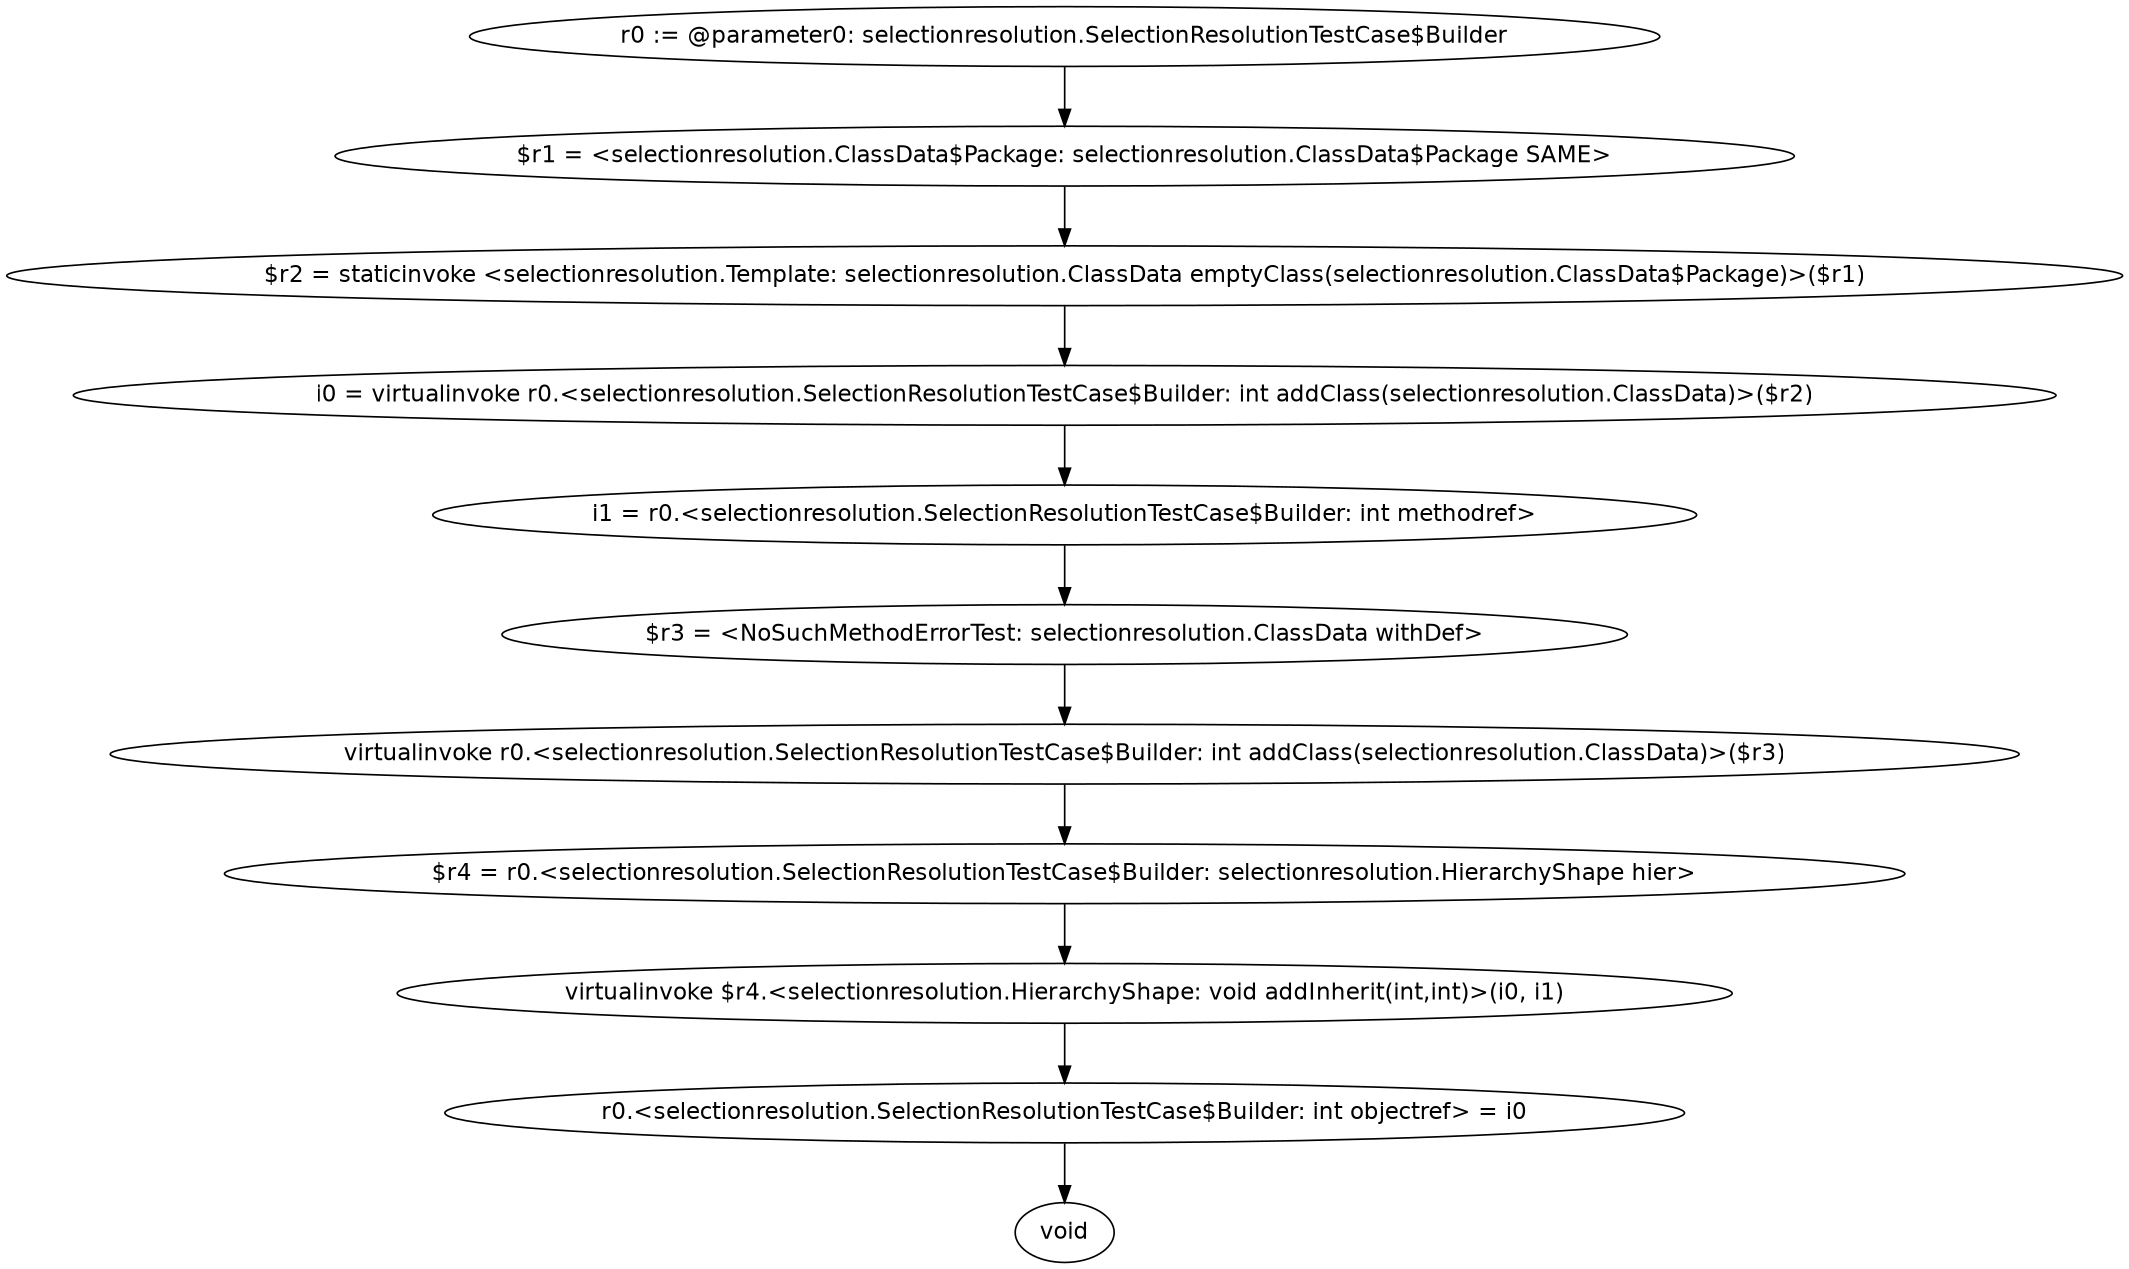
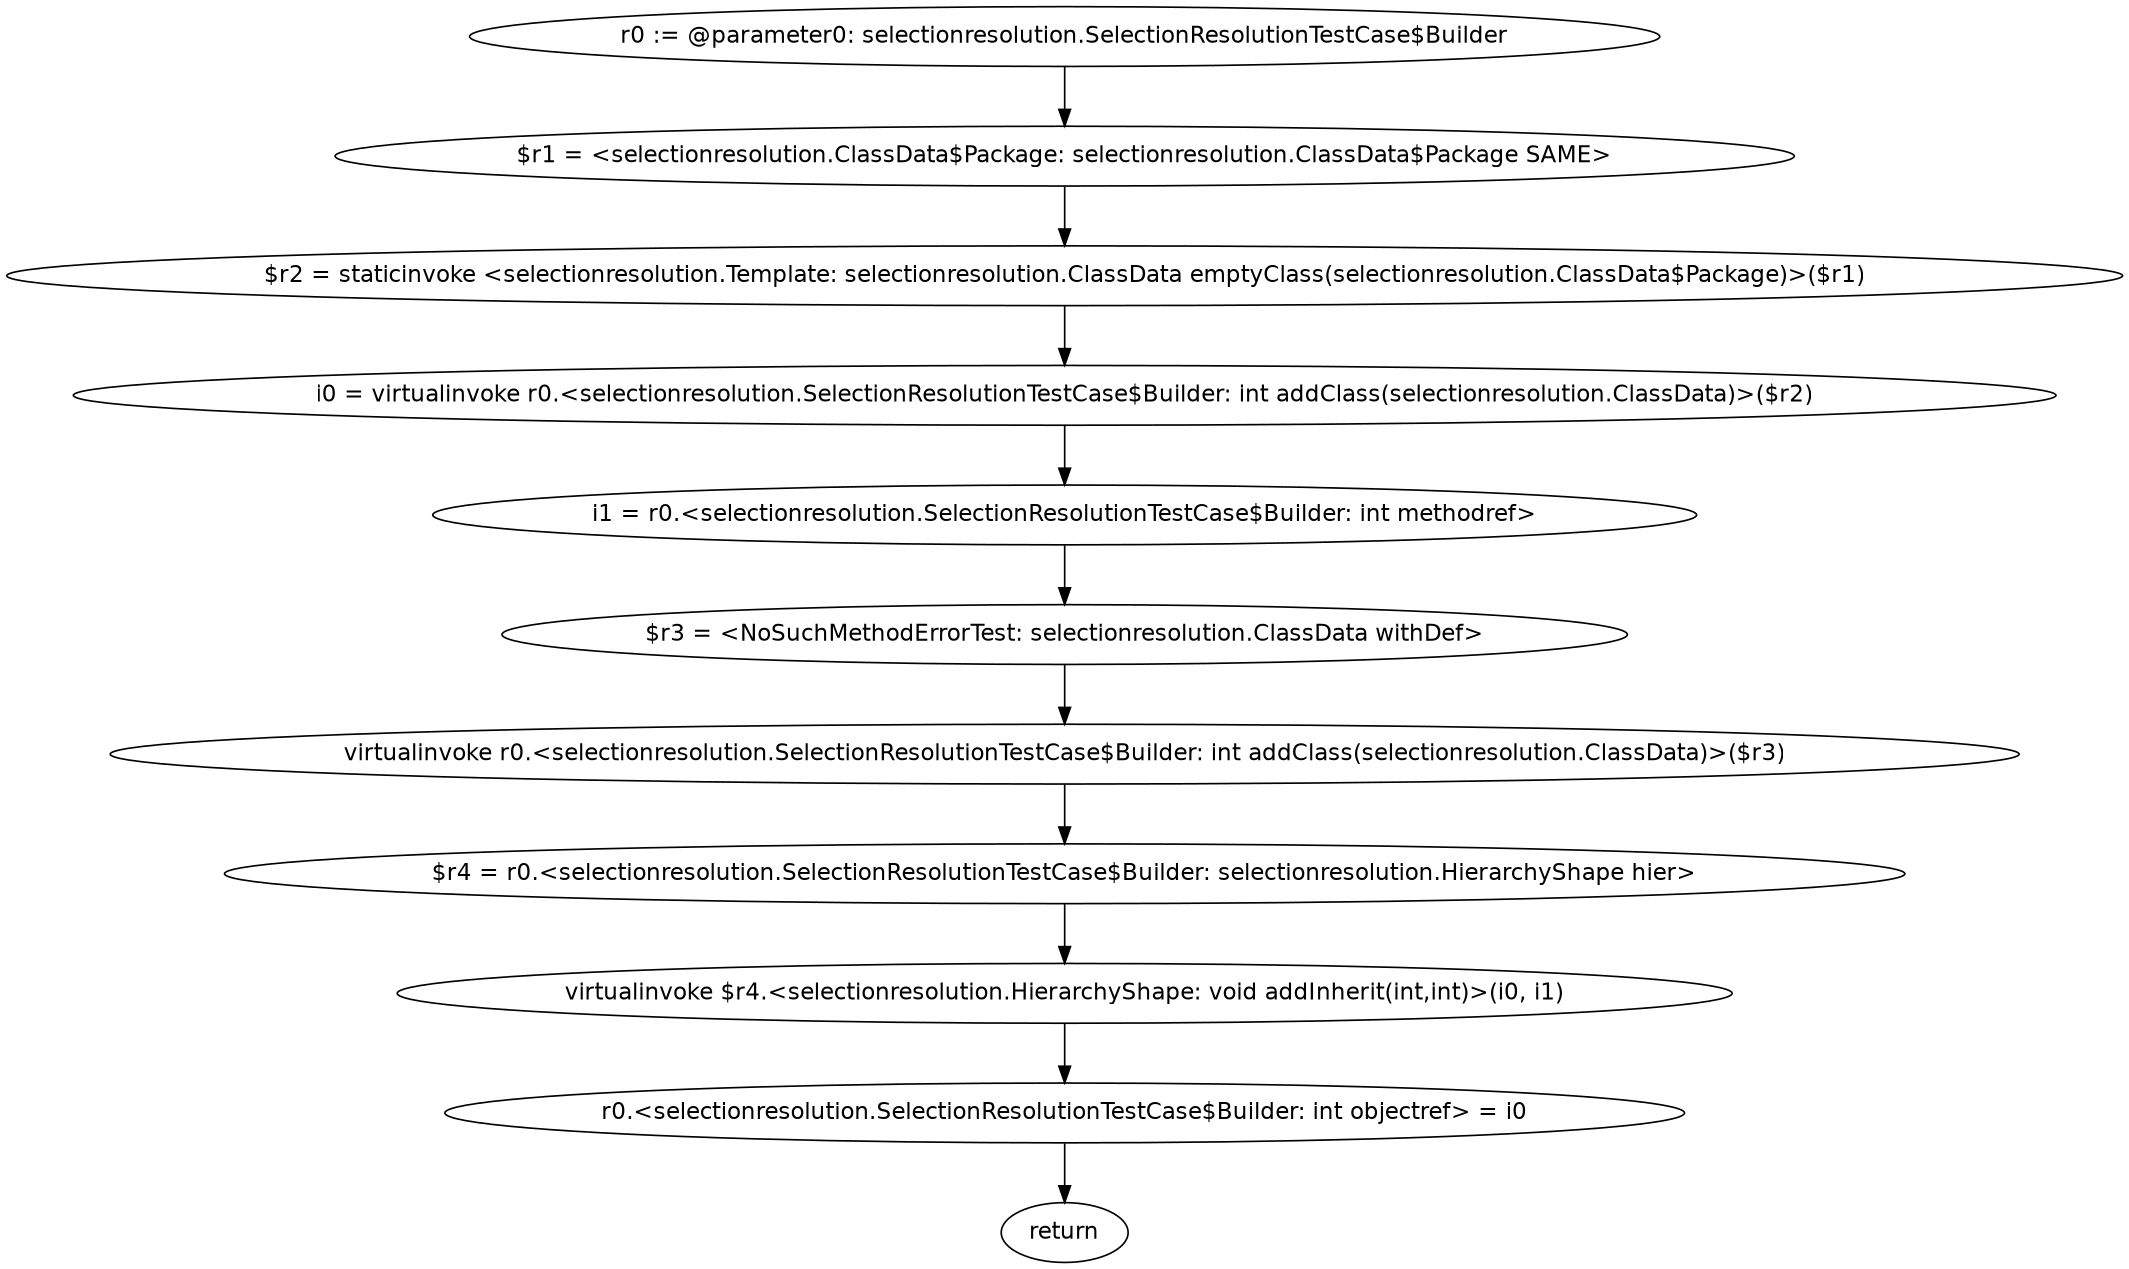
(1065, 1233) -> (1065, 1233)
